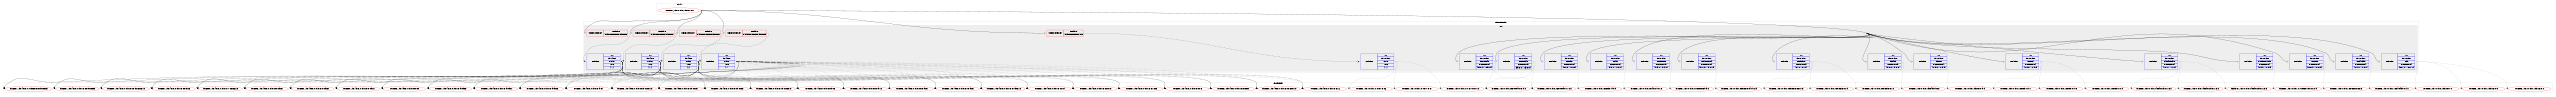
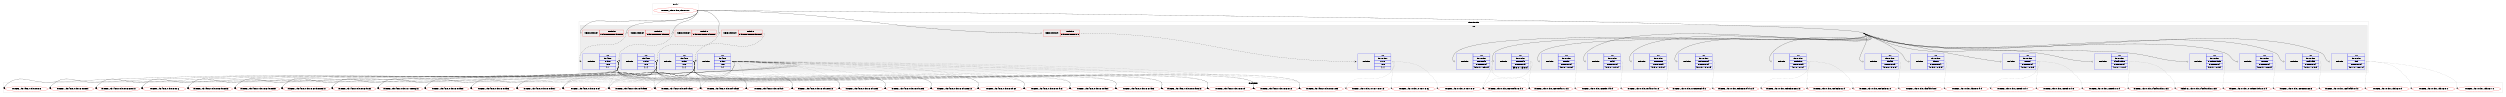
(29, 89) -> (211, 89)
(2154, 89) -> none
